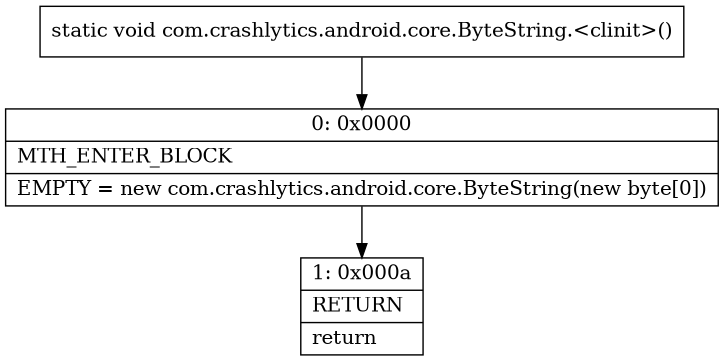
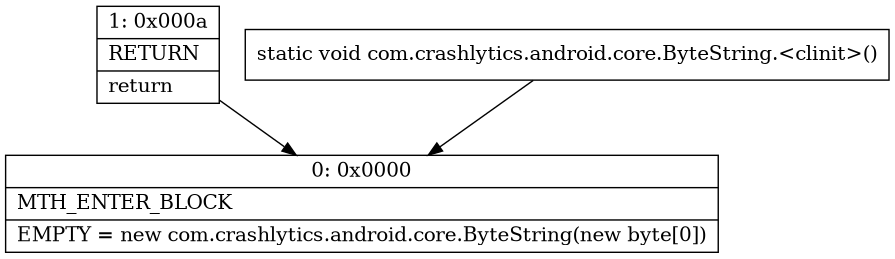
(362, 225) -> (252, 123)
